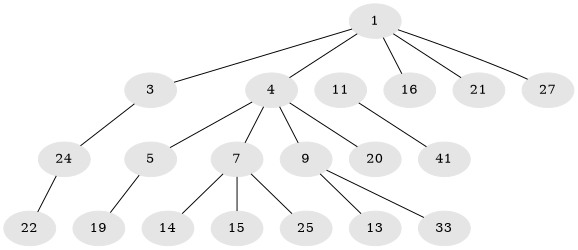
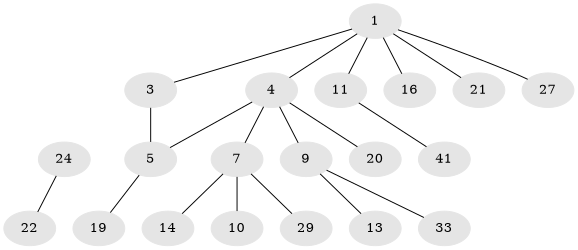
none -> (358, 56)
(107, 125) -> (151, 125)
(237, 228) -> (237, 228)
(306, 228) -> (306, 228)
